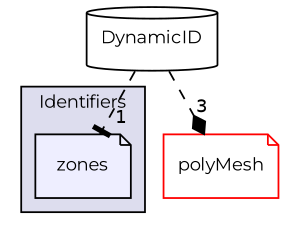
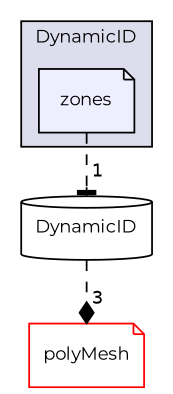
(120, 99) -> (87, 160)
(83, 103) -> (87, 38)
